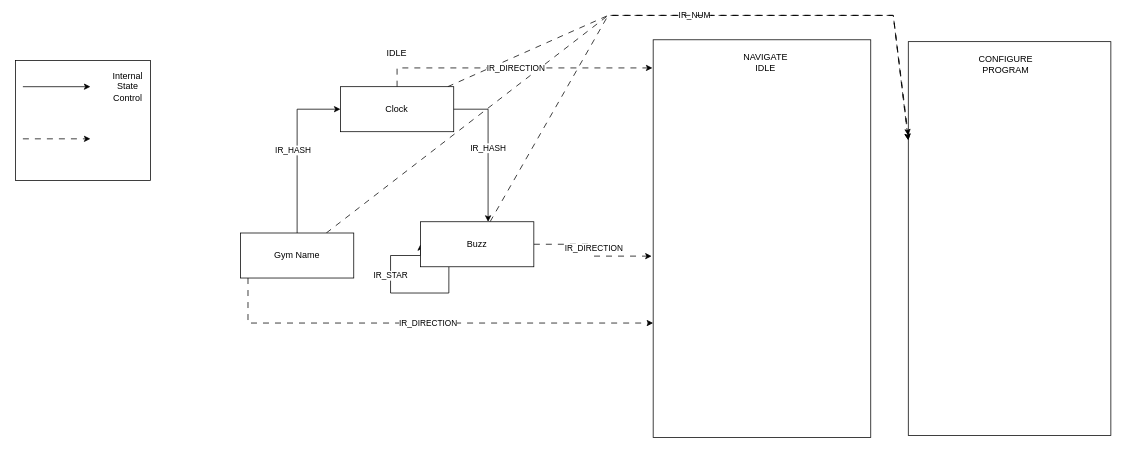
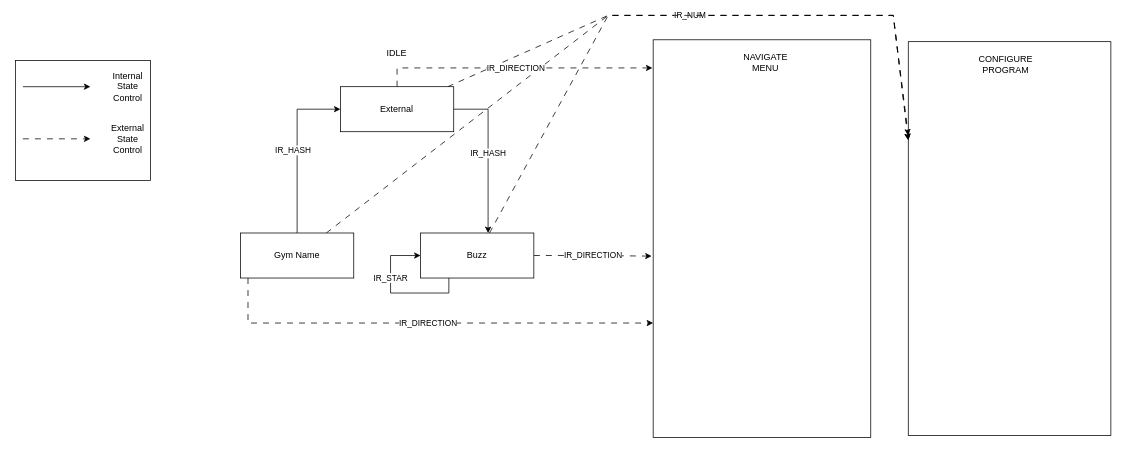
(765, 63) -> (765, 63)
(397, 109) -> (397, 109)
none -> (128, 139)
(477, 244) -> (477, 255)
